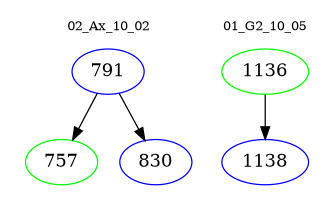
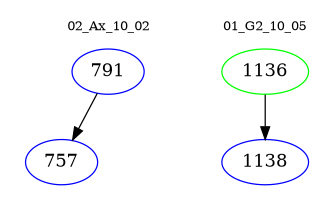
(62, 162) -> (62, 162)
(156, 162) -> none
